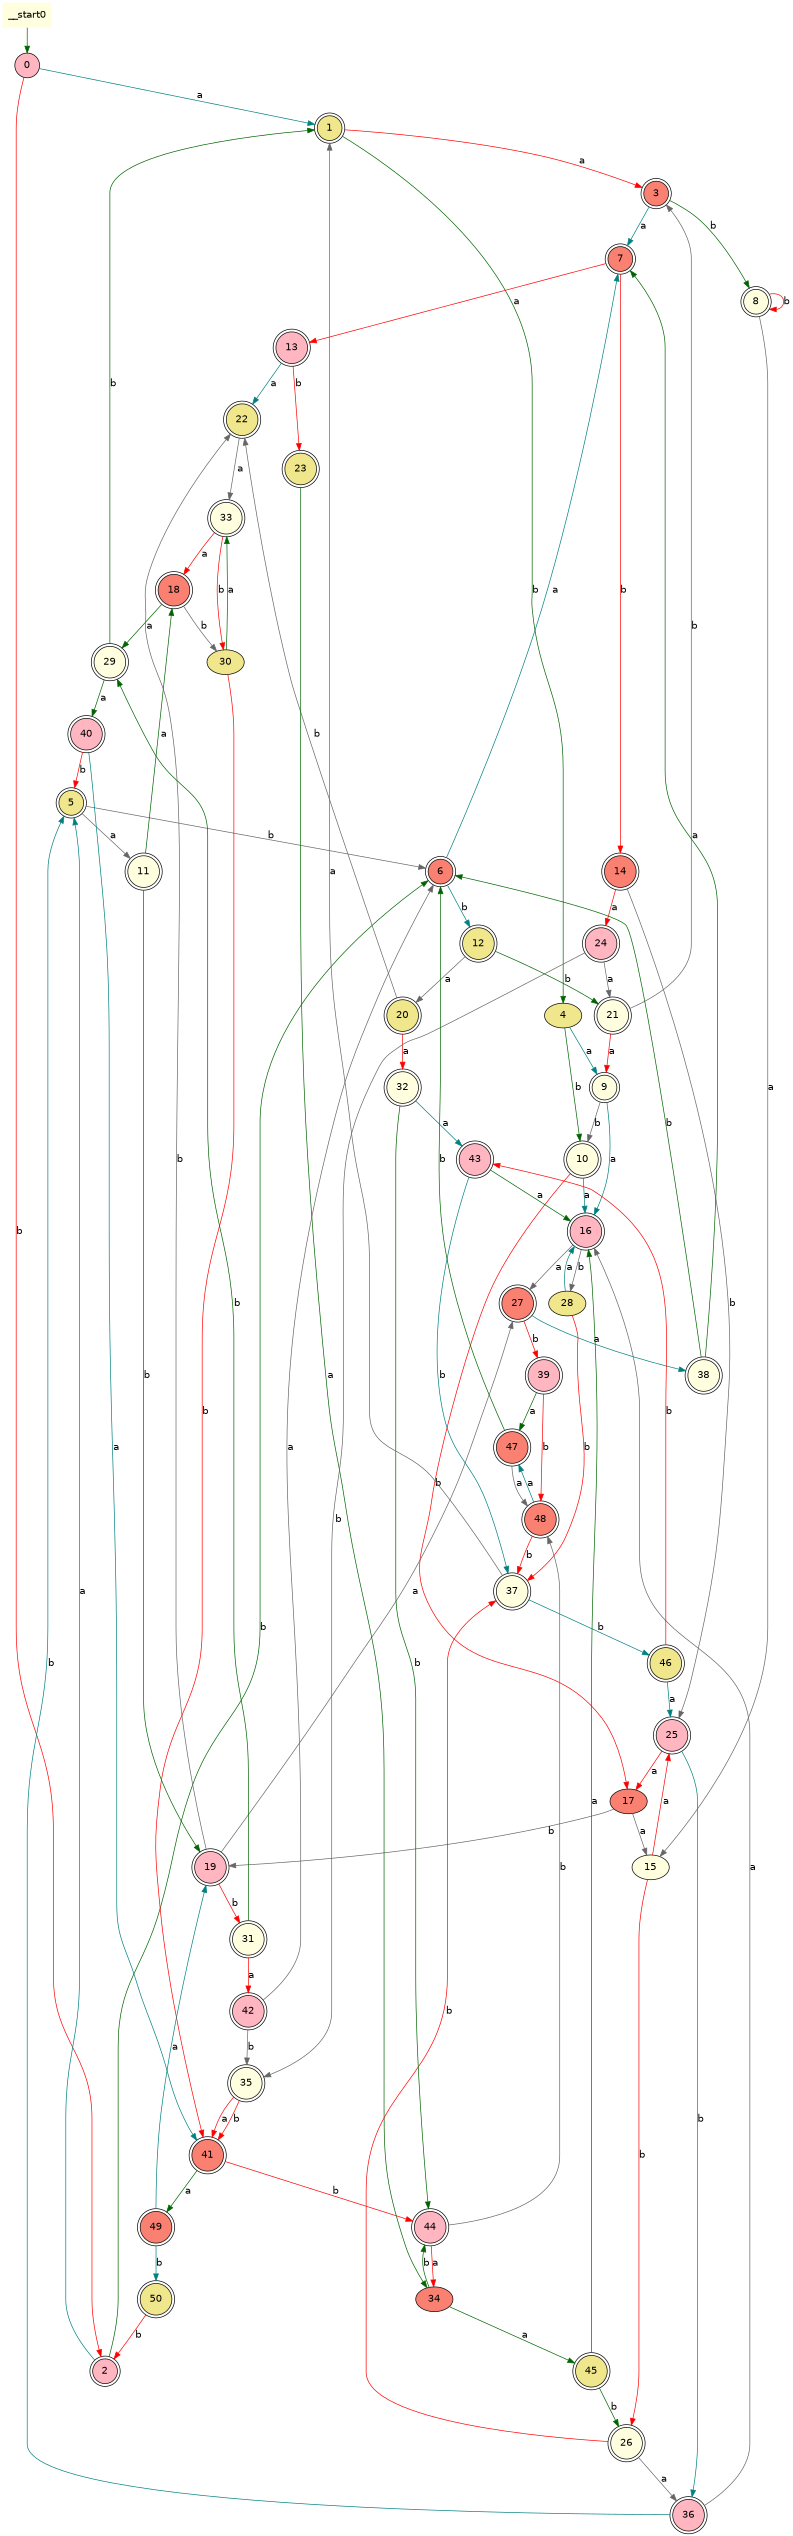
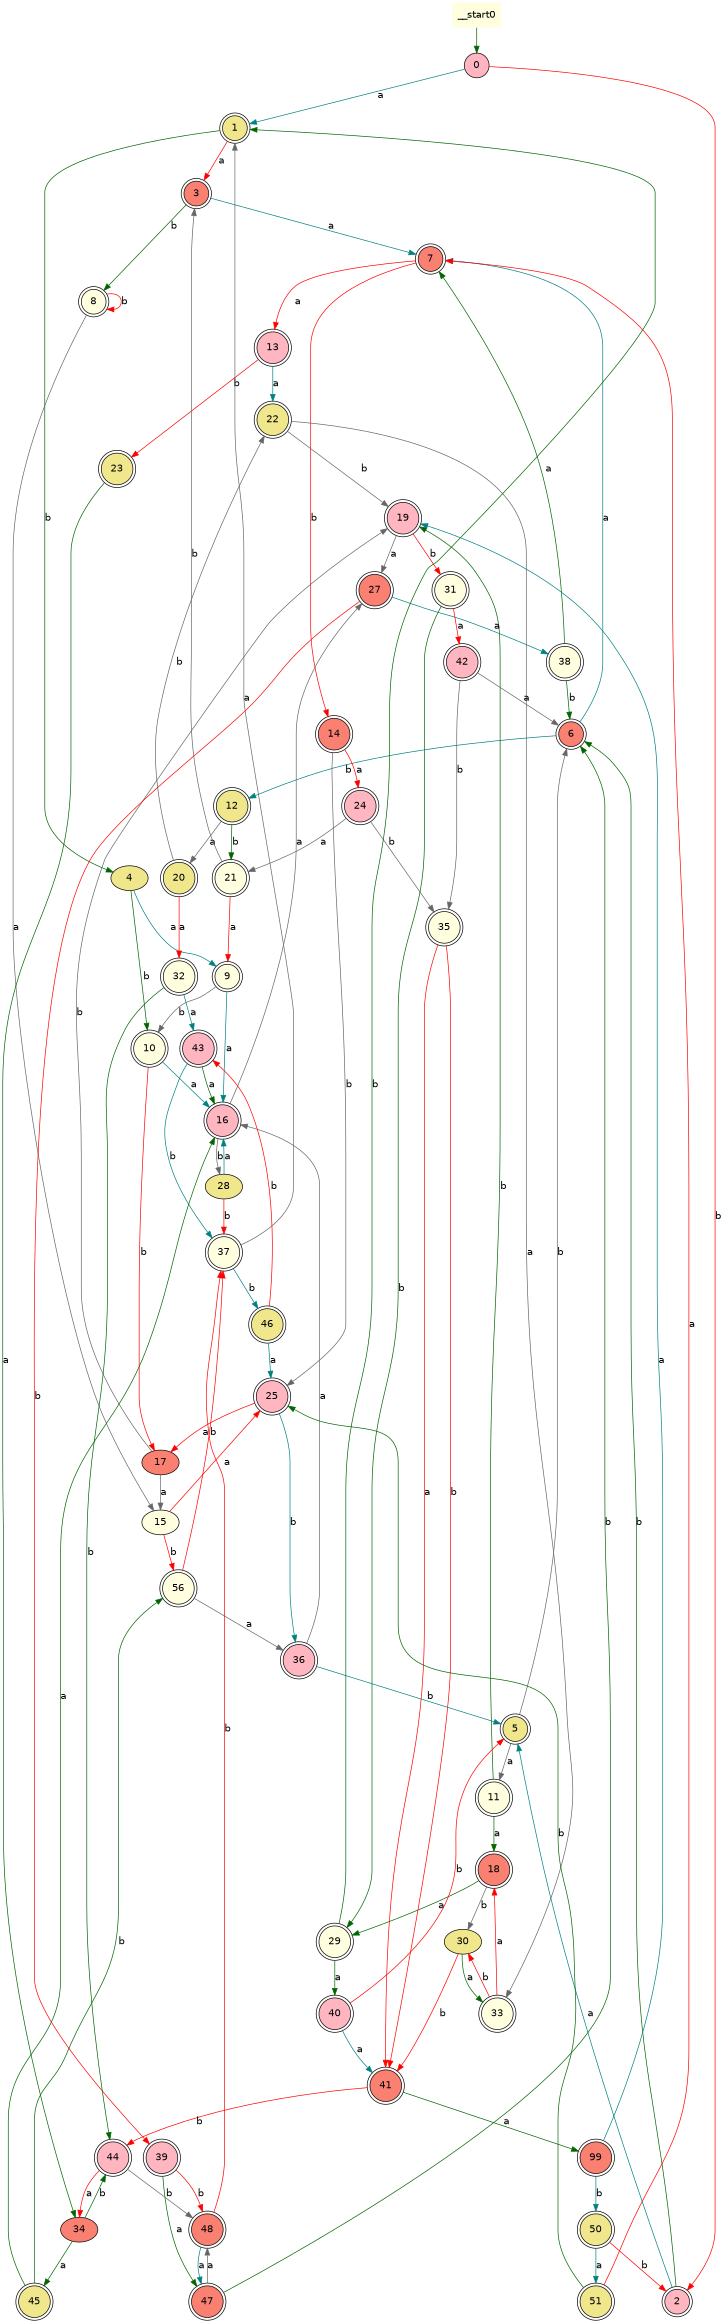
(177, 1133) -> (335, 467)
(156, 2227) -> (596, 2158)
none -> (596, 2302)
(627, 2443) -> (178, 1588)
